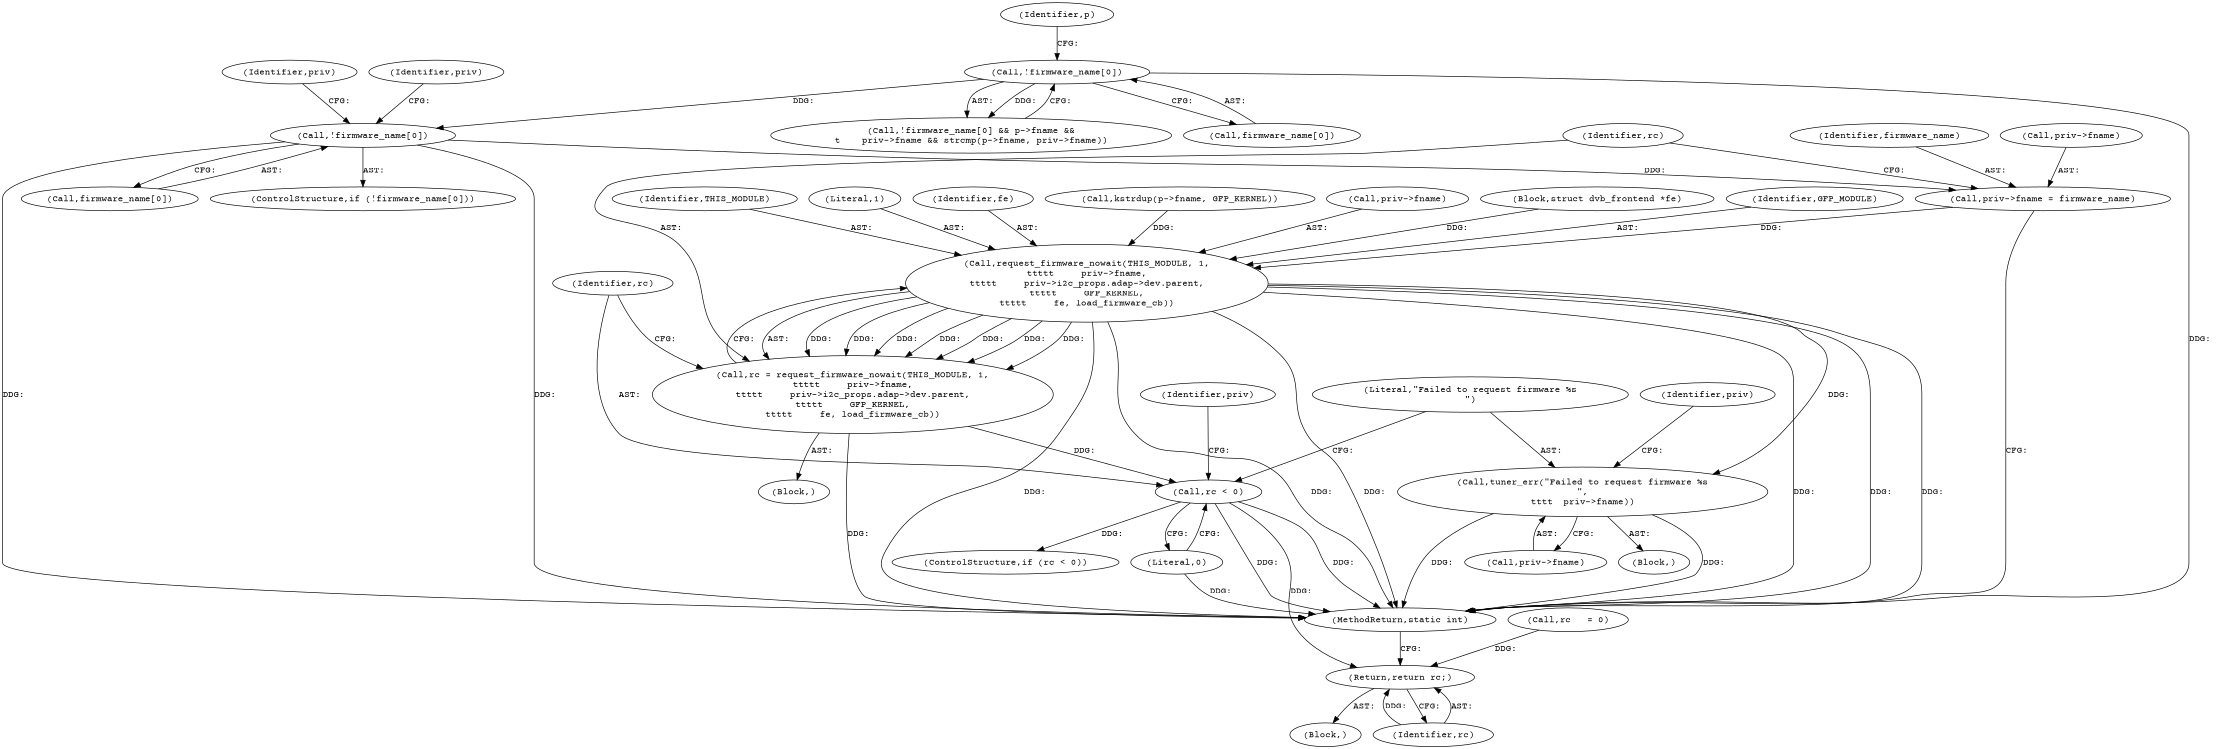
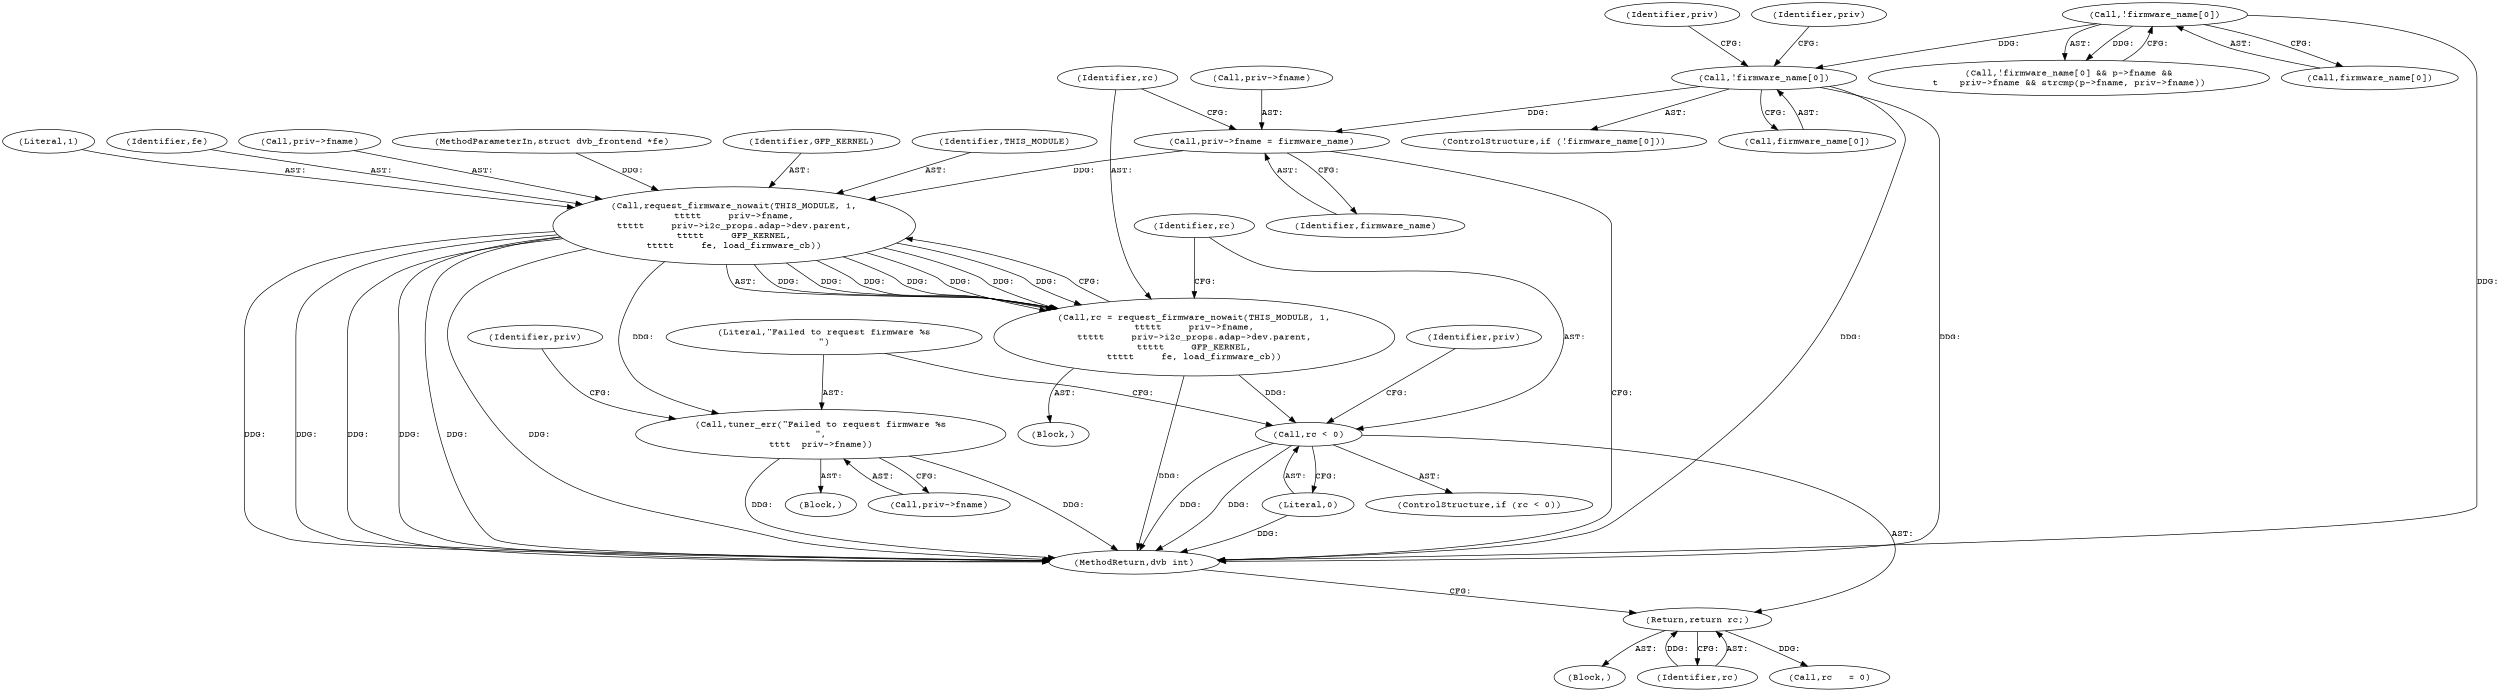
(1057, 15) -> none
none -> (1322, 178)
(1180, 199) -> none
(1597, 199) -> (552, 141)
(1815, 199) -> (812, 141)
(1115, 534) -> (1433, 476)
(1213, 534) -> (1299, 476)
(1304, 591) -> (1906, 534)
(1400, 620) -> (1134, 562)
(1488, 647) -> (1764, 646)
